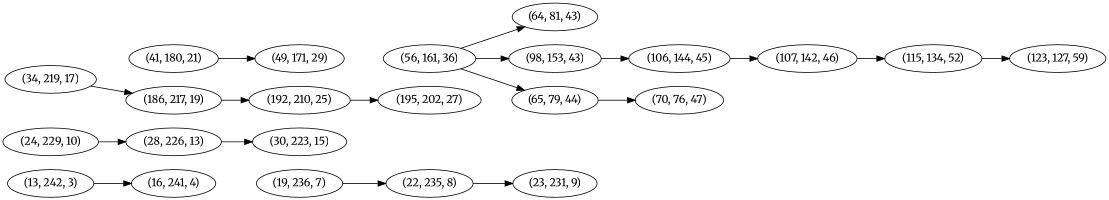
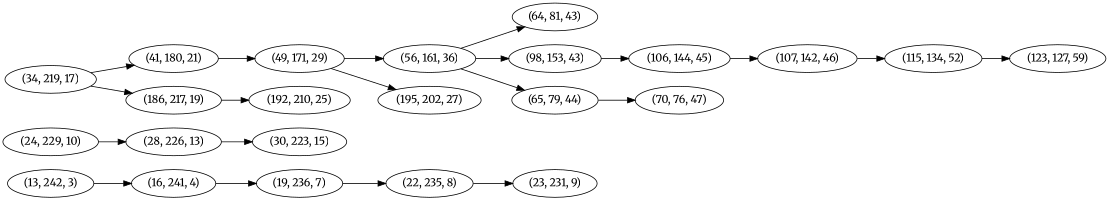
none -> (360, 59)
none -> (109, 70)
(360, 100) -> (360, 78)
none -> (232, 183)
